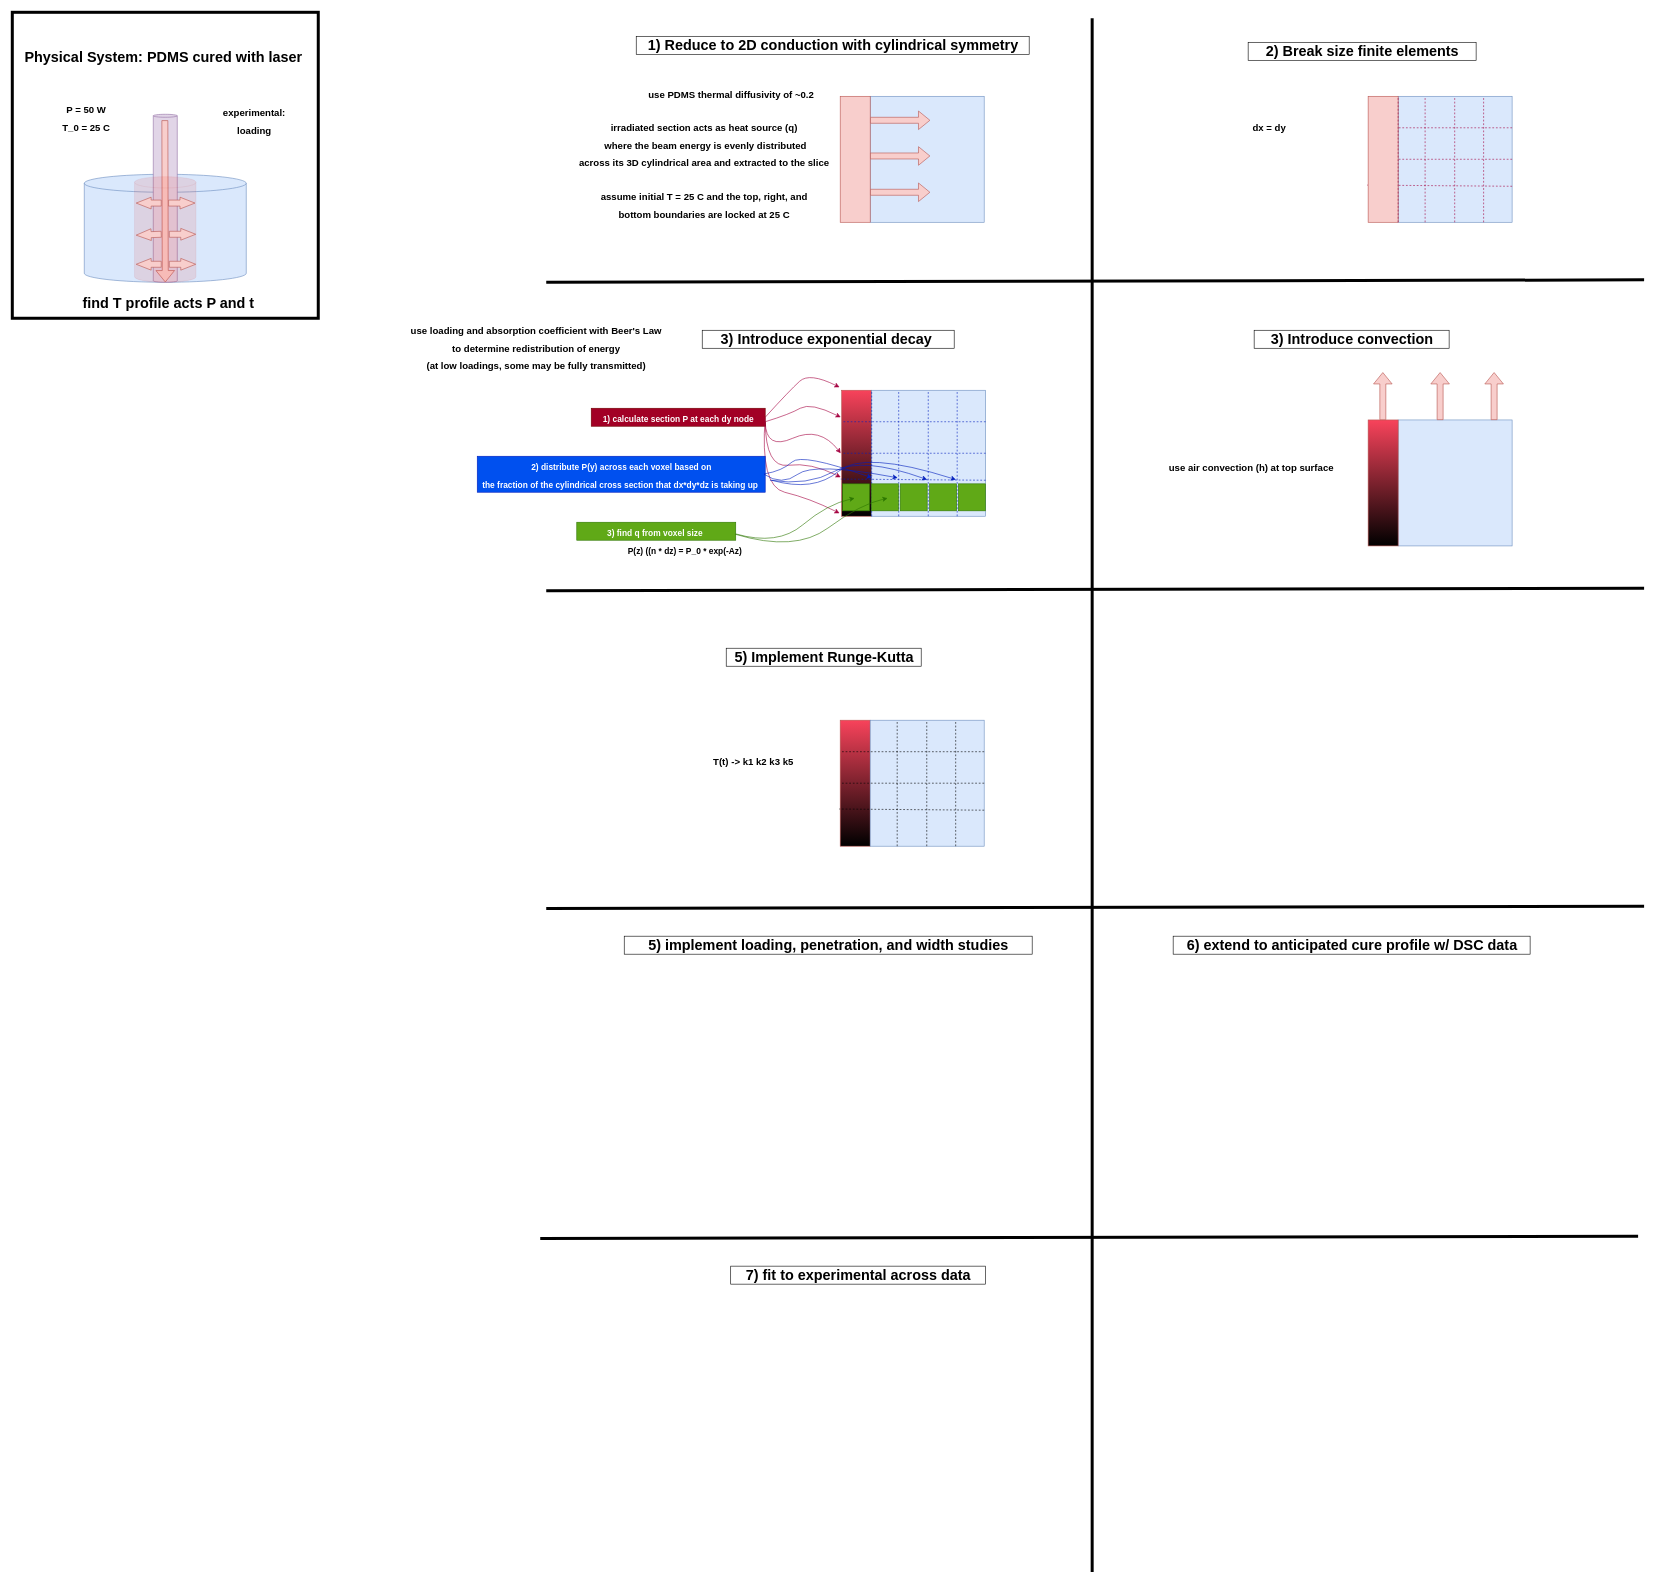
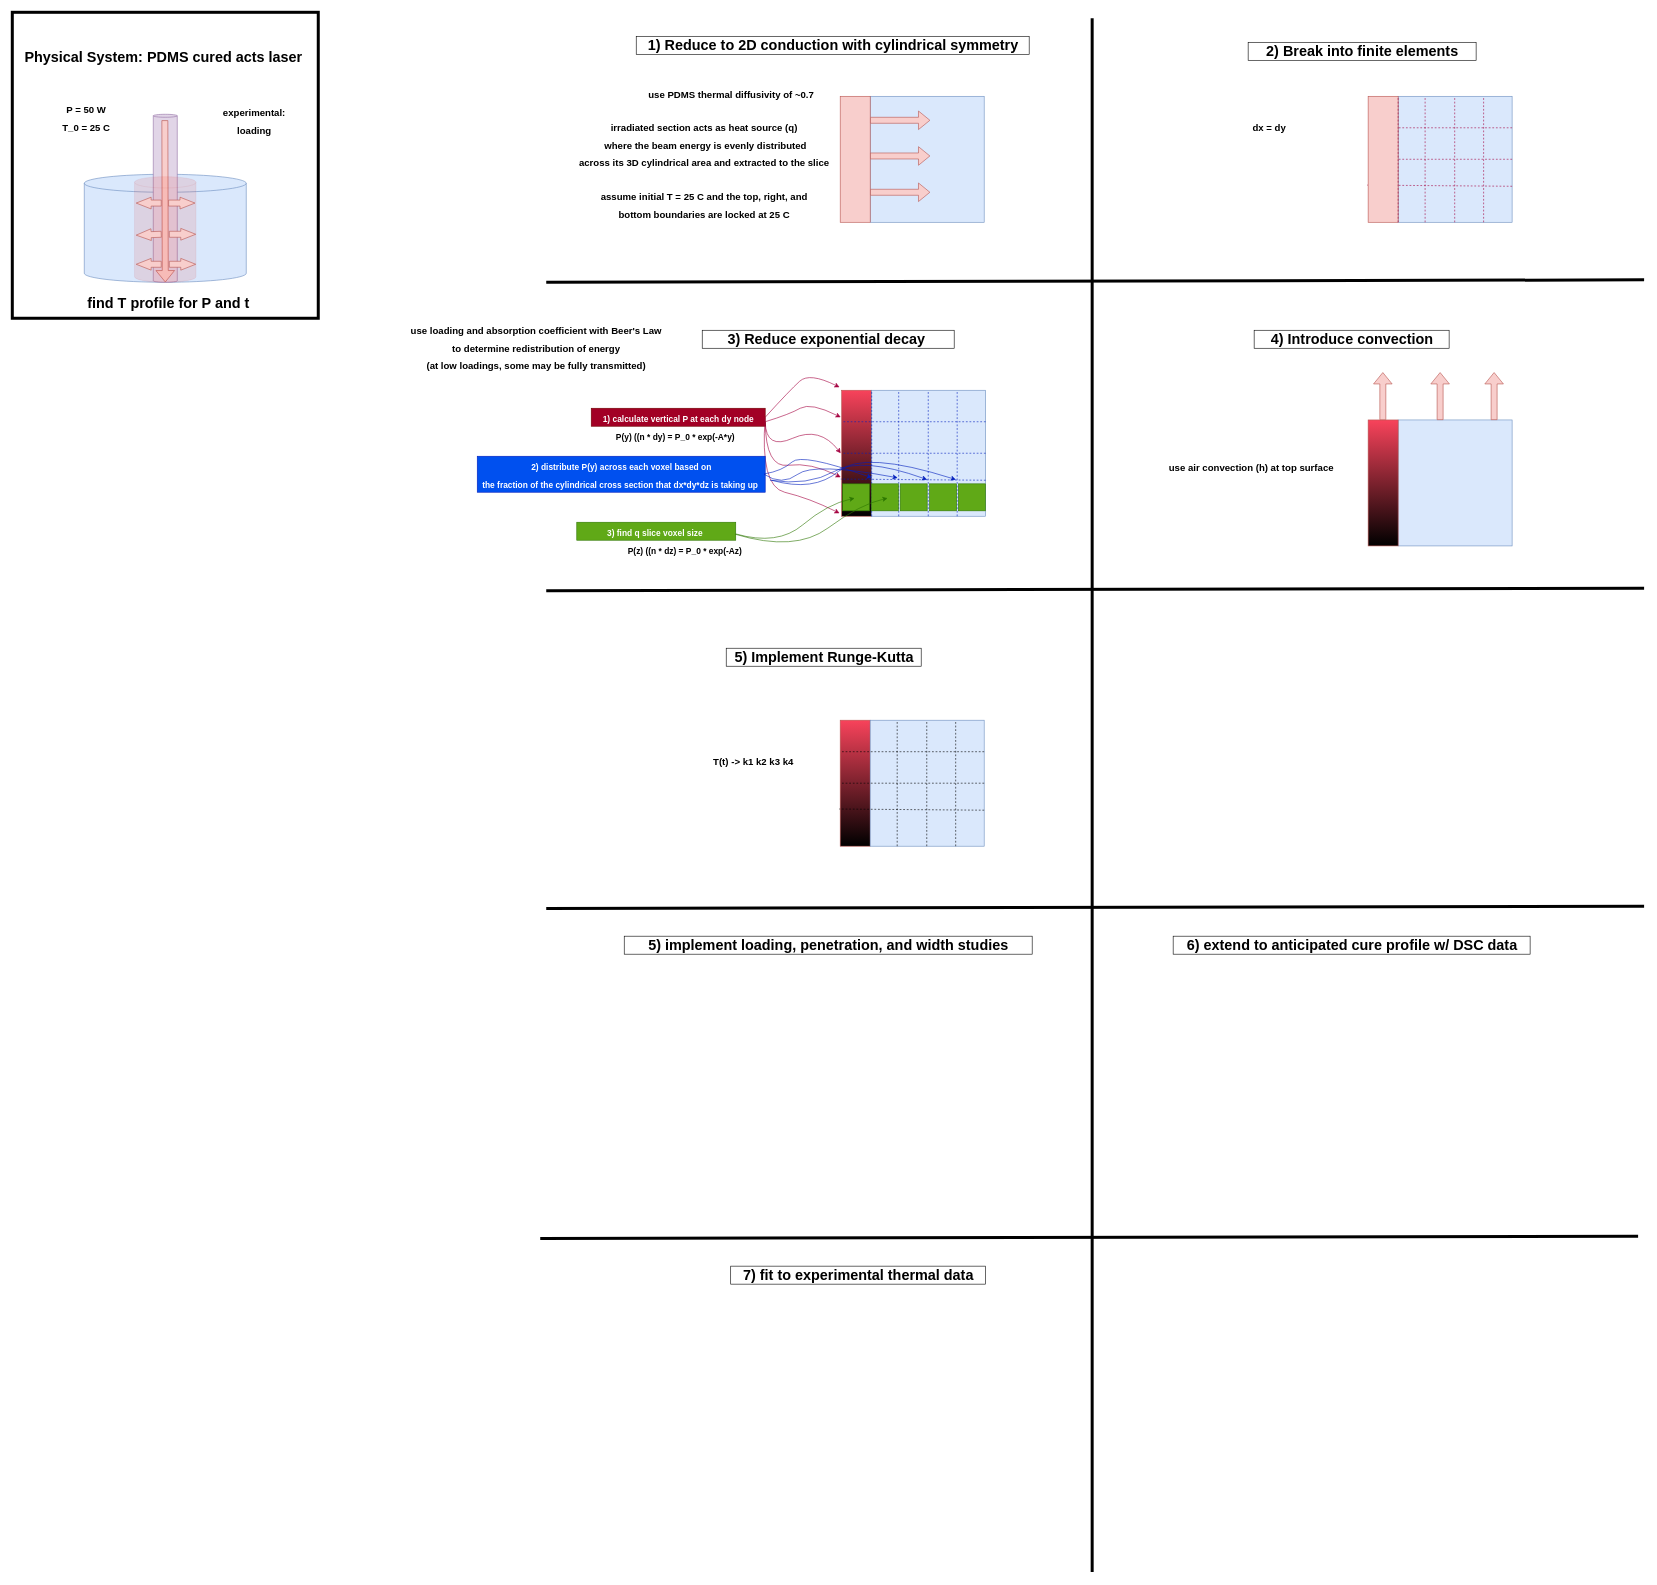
(1363, 51) -> (1363, 51)
(166, 57) -> (166, 57)
(731, 93) -> (731, 93)
(169, 303) -> (169, 303)
(829, 339) -> (829, 339)
(1352, 339) -> (1352, 339)
(679, 417) -> (679, 417)
none -> (675, 435)
(656, 531) -> (656, 531)
(754, 761) -> (754, 761)
(859, 1275) -> (859, 1275)
